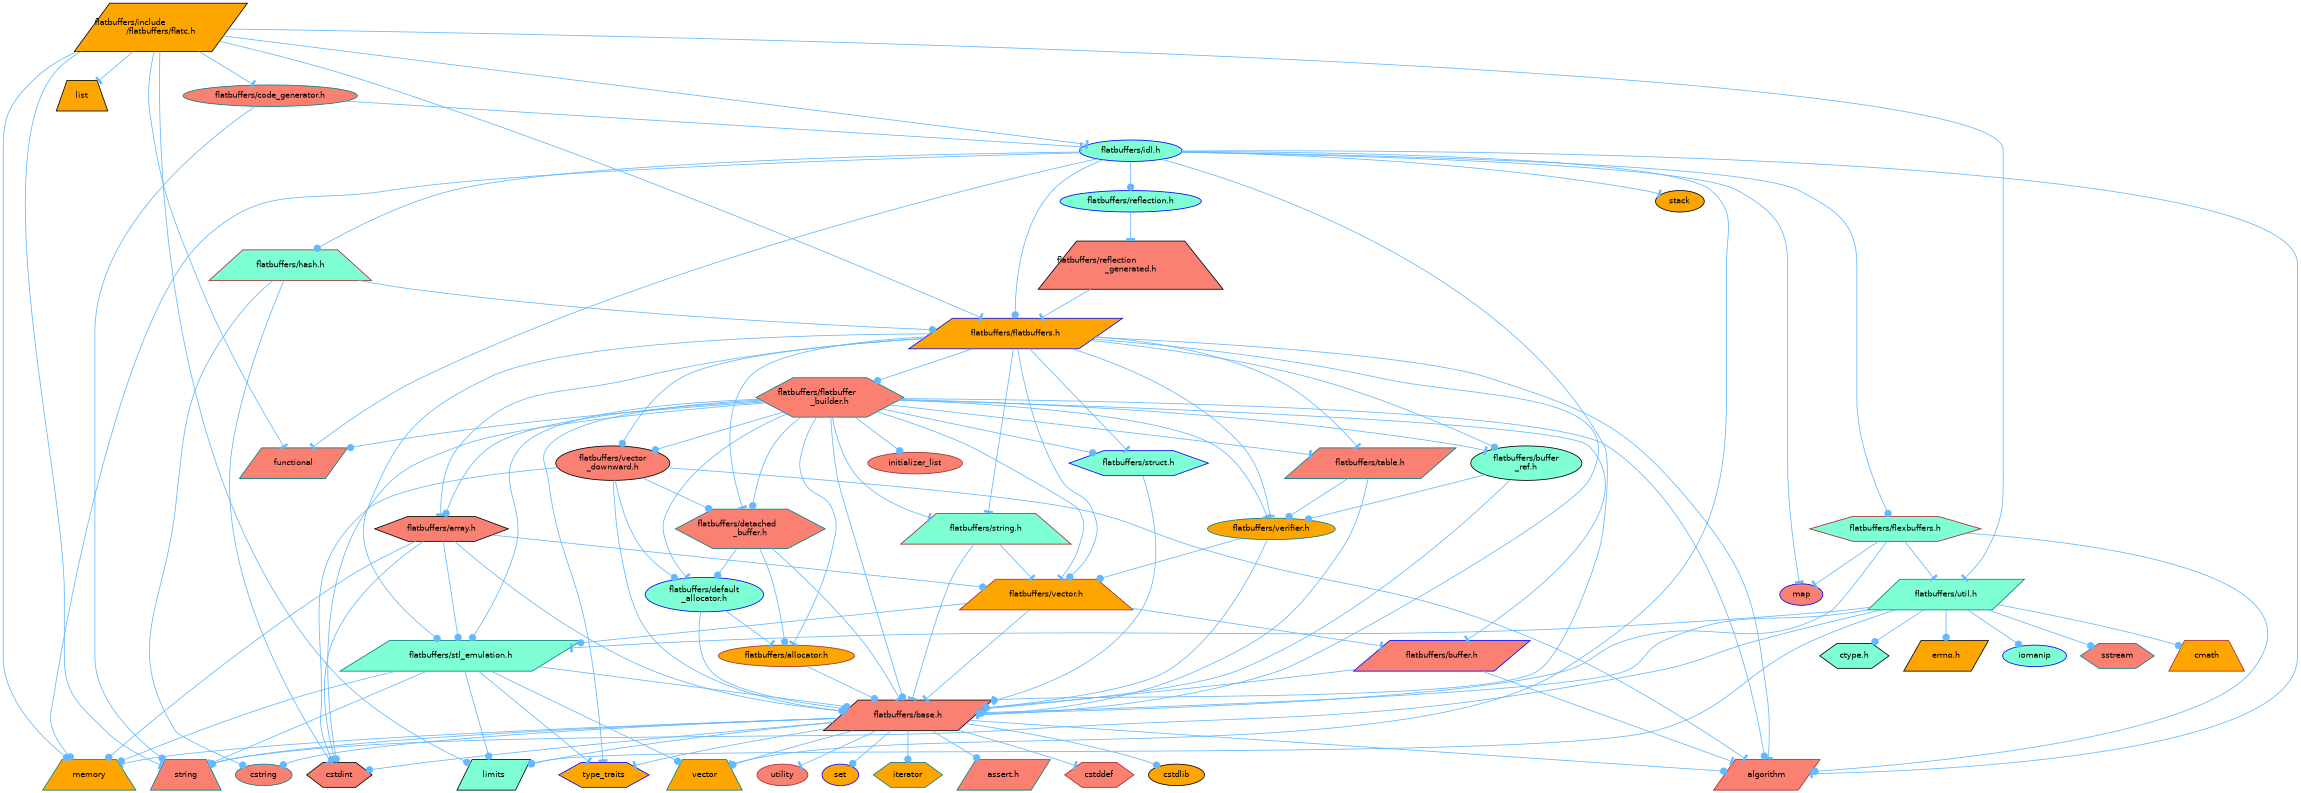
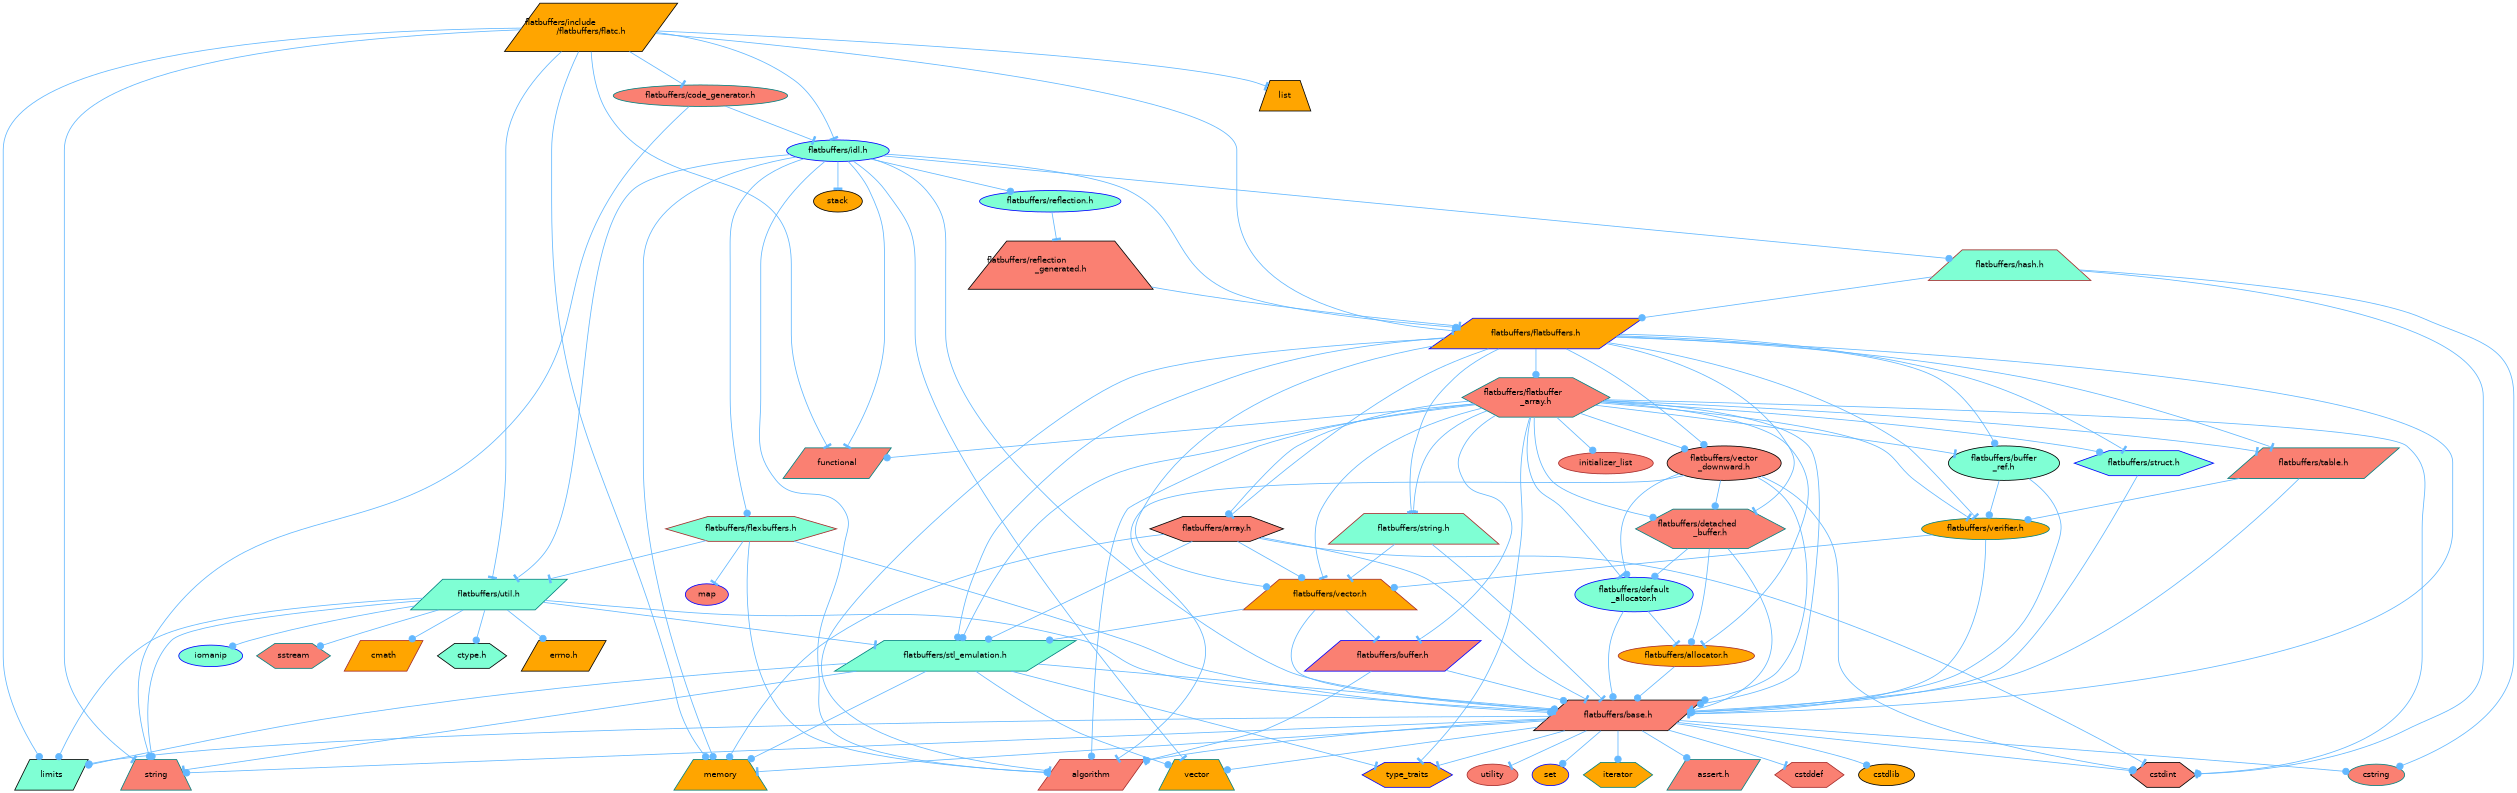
(1713, 183) -> (592, 306)
(830, 397) -> (1536, 397)
(2207, 656) -> (384, 656)
